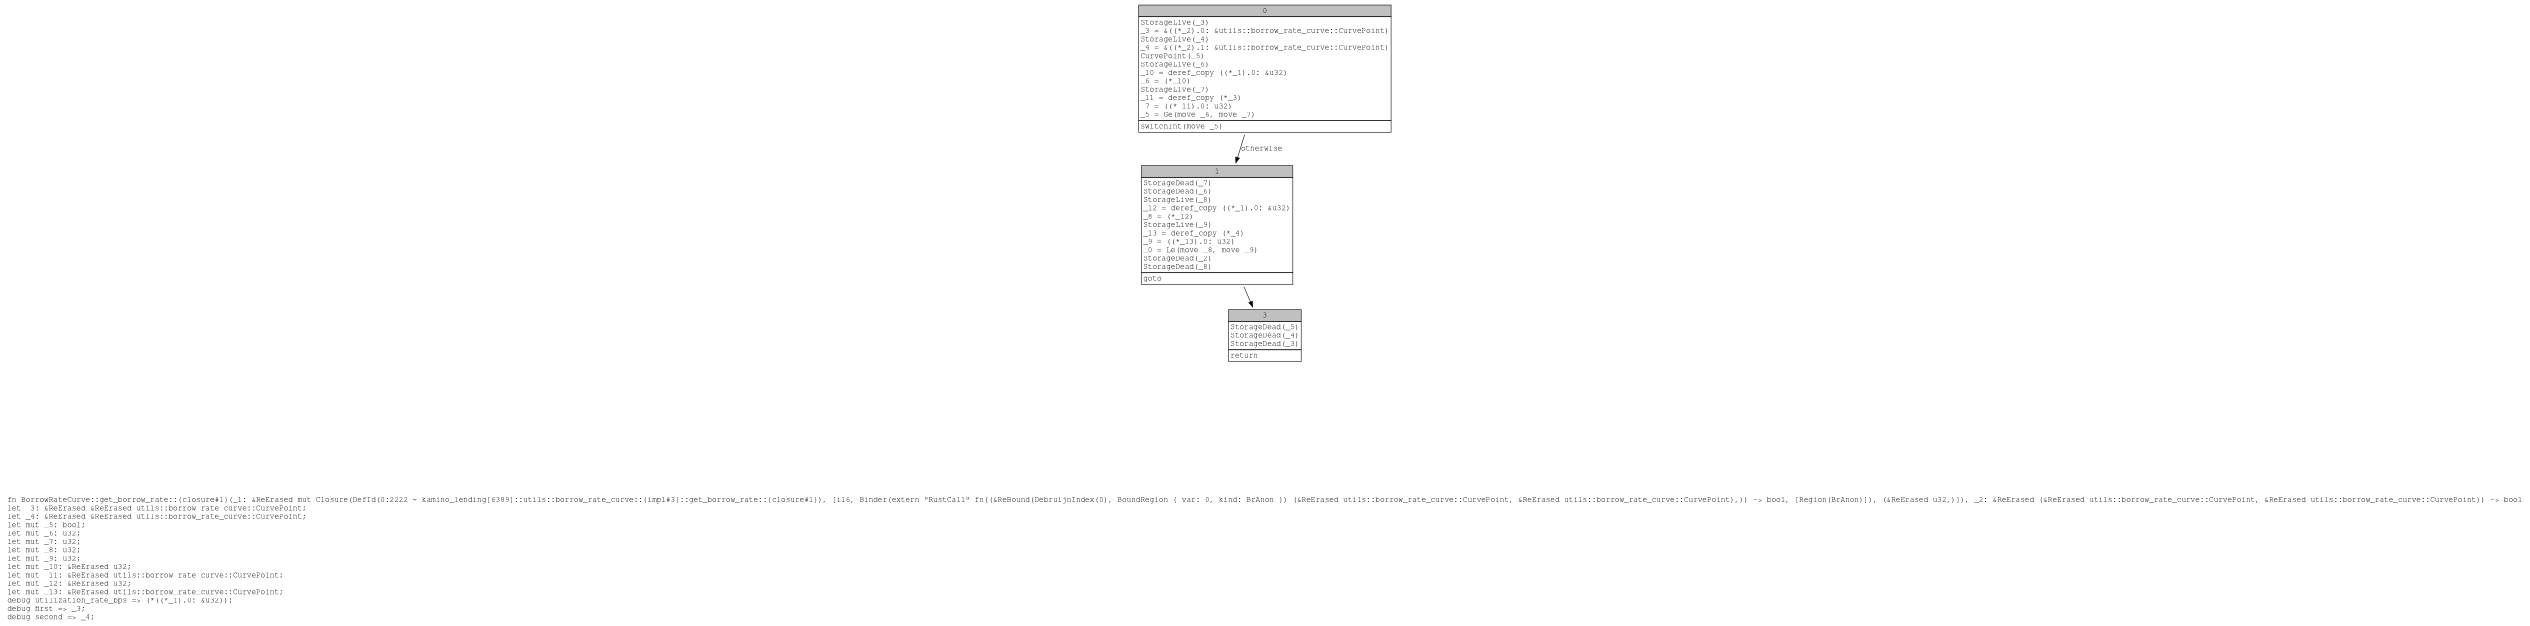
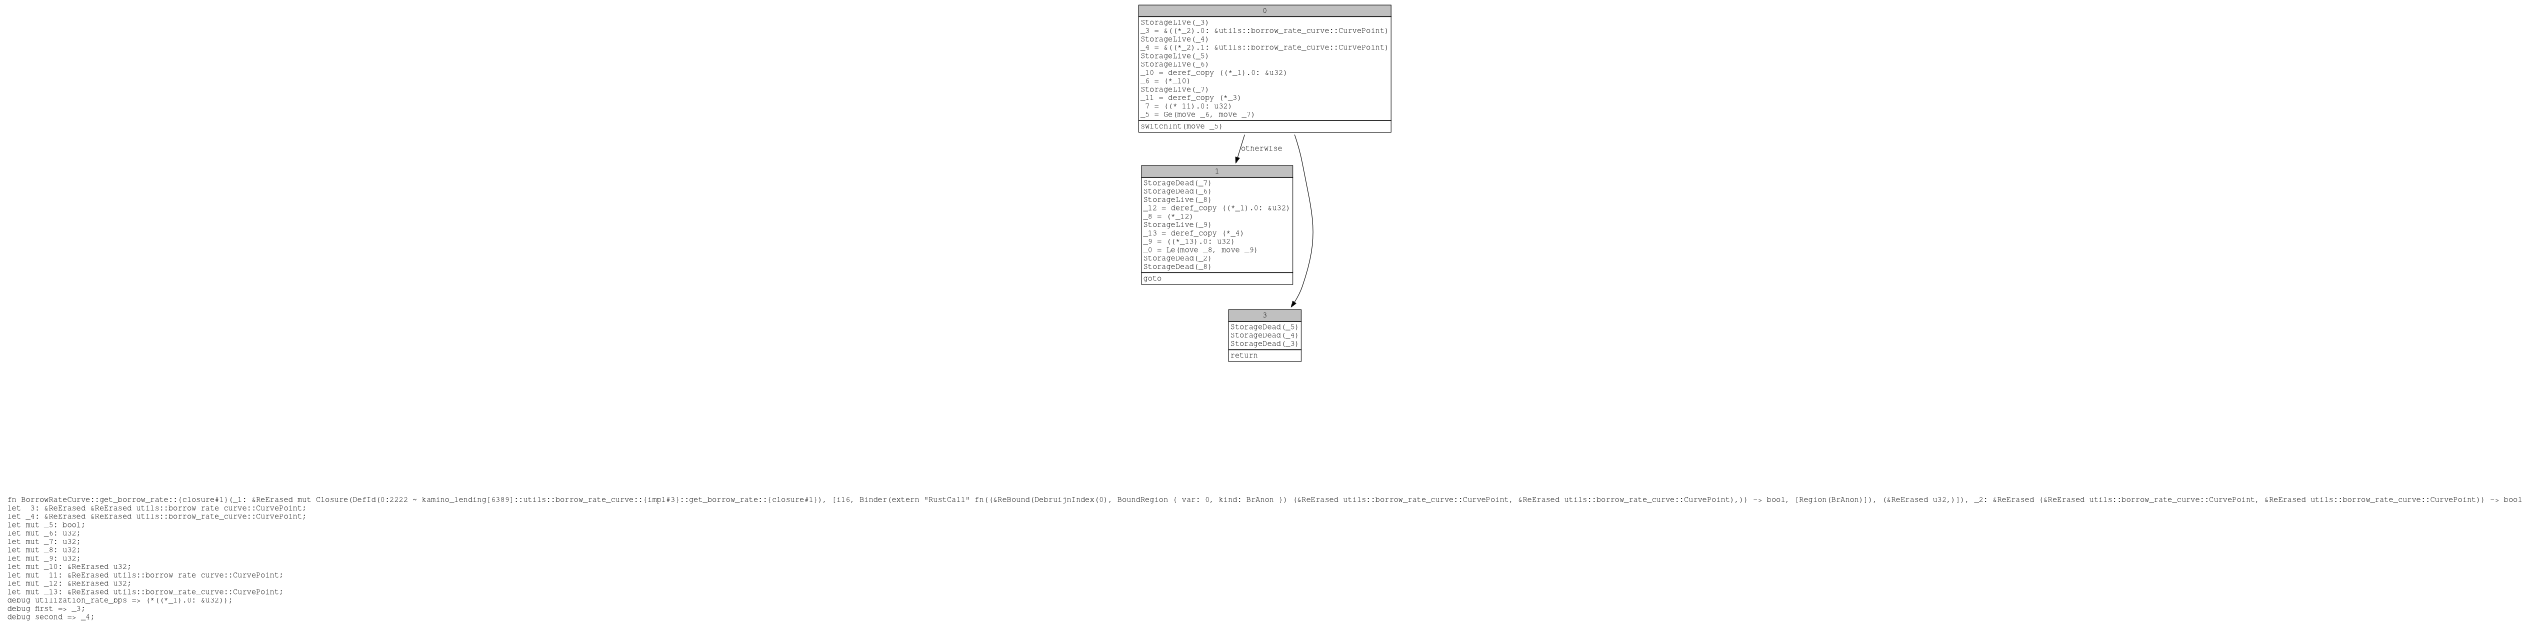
(1173, 56) -> (1175, 56)
(1247, 294) -> (1312, 219)
